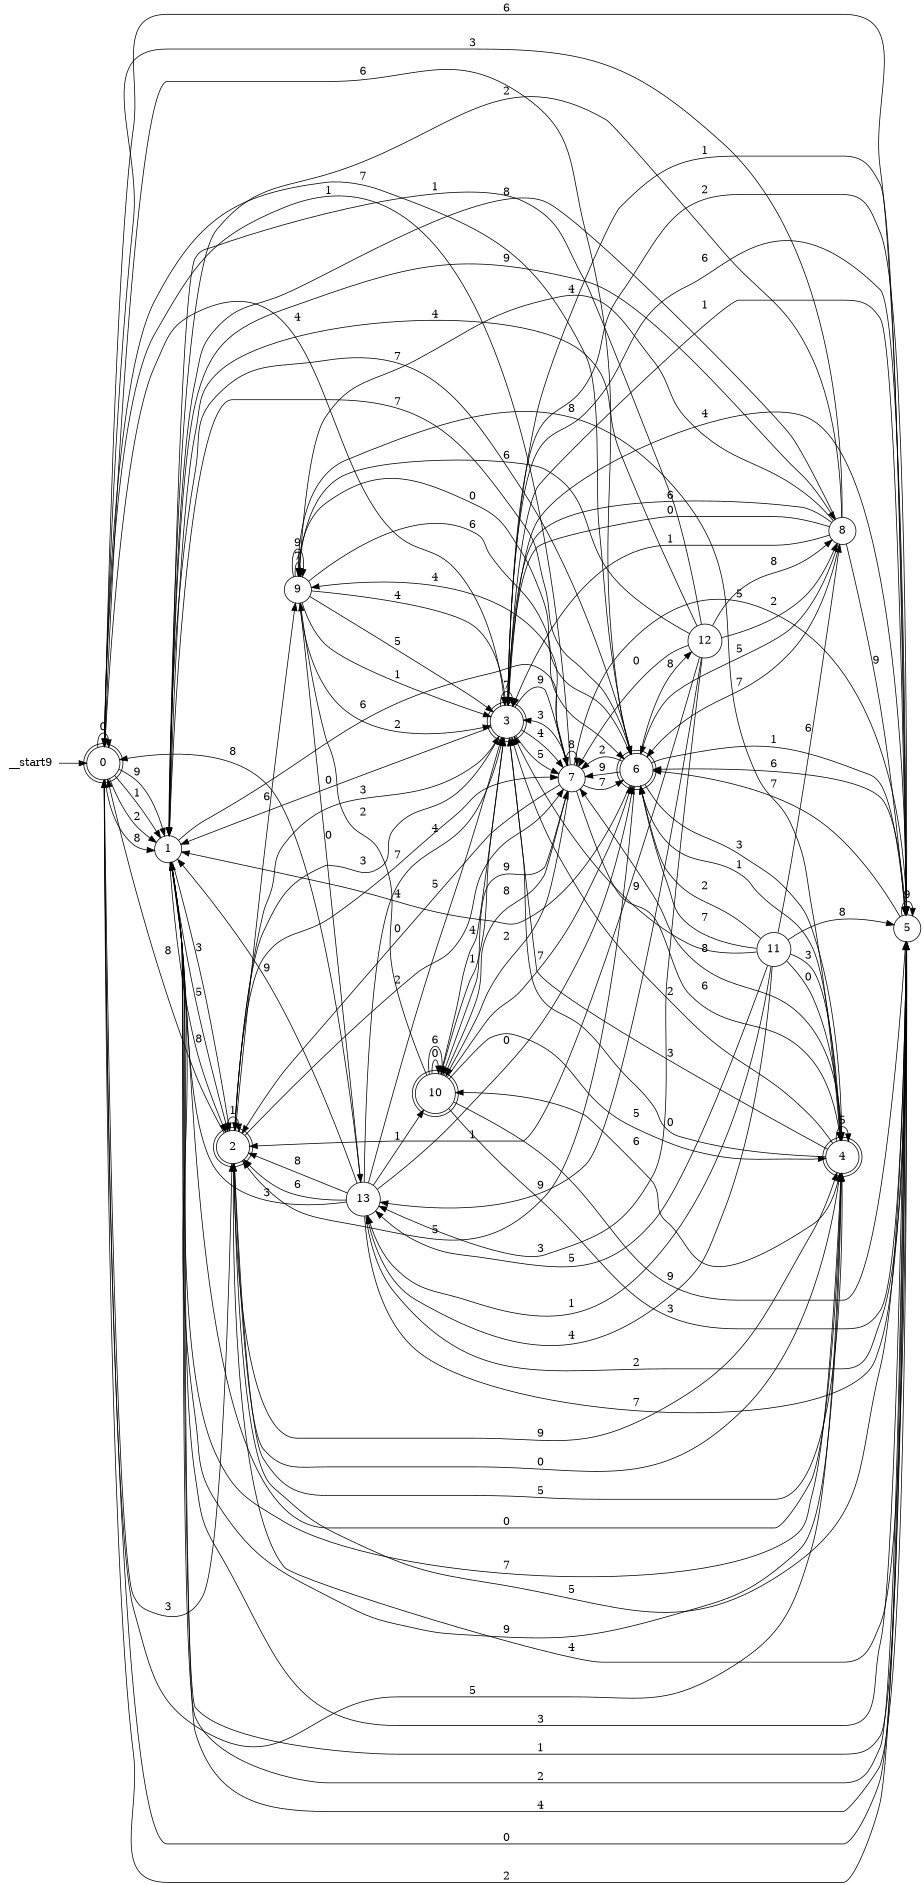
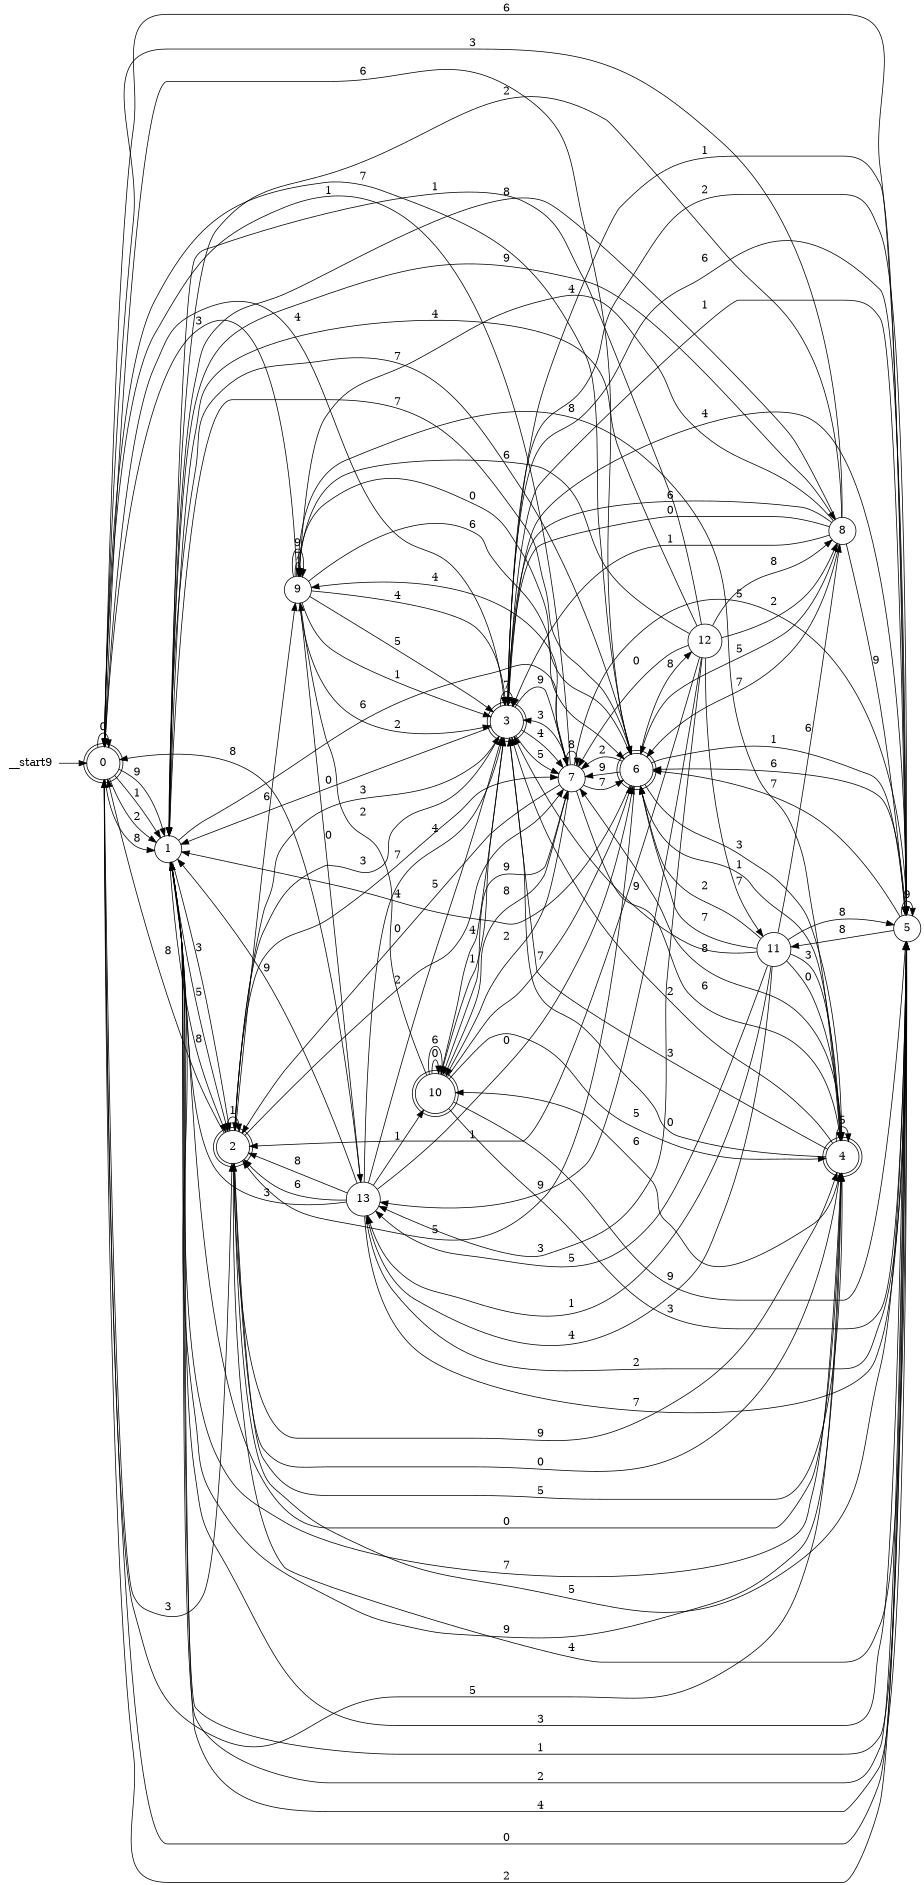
none -> (165, 380)
none -> (715, 798)
none -> (846, 938)
